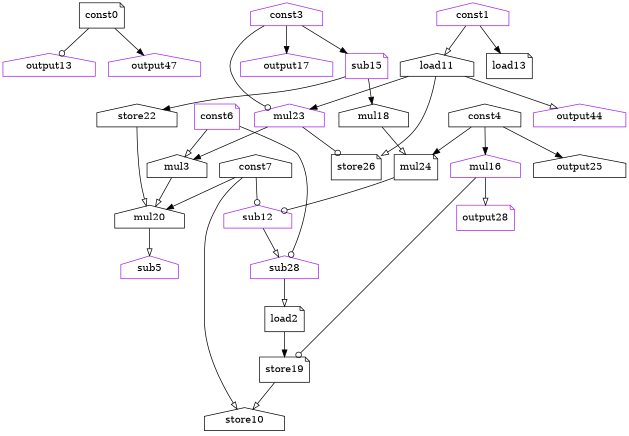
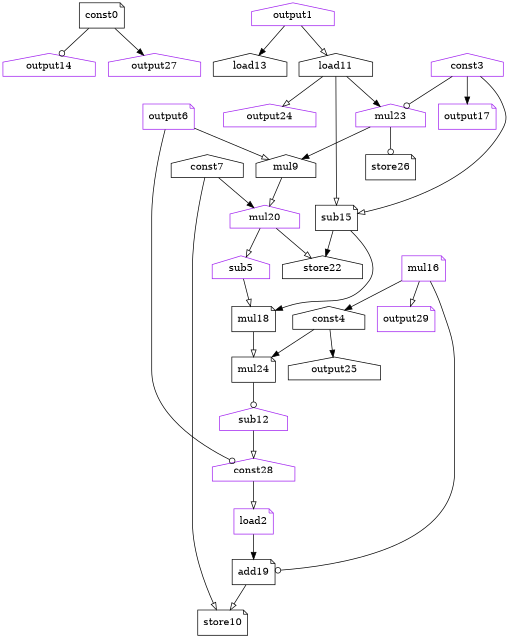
(473, 15) -> (293, 15)
(322, 38) -> (468, 167)
(49, 66) -> (49, 66)
(155, 66) -> (155, 66)
(287, 66) -> (467, 117)
(367, 66) -> (337, 218)
(509, 66) -> (250, 66)
(217, 117) -> (169, 117)
(374, 117) -> (254, 319)
(580, 117) -> (270, 117)
(421, 120) -> (336, 137)
(485, 137) -> (376, 294)
(139, 163) -> (291, 241)
(177, 167) -> (286, 167)
(486, 167) -> (424, 268)
(257, 189) -> none
(150, 218) -> (265, 218)
(486, 218) -> (406, 319)
(285, 268) -> (254, 471)
none -> (246, 289)
(285, 319) -> (254, 521)
(285, 370) -> (254, 572)
(244, 420) -> (223, 623)
